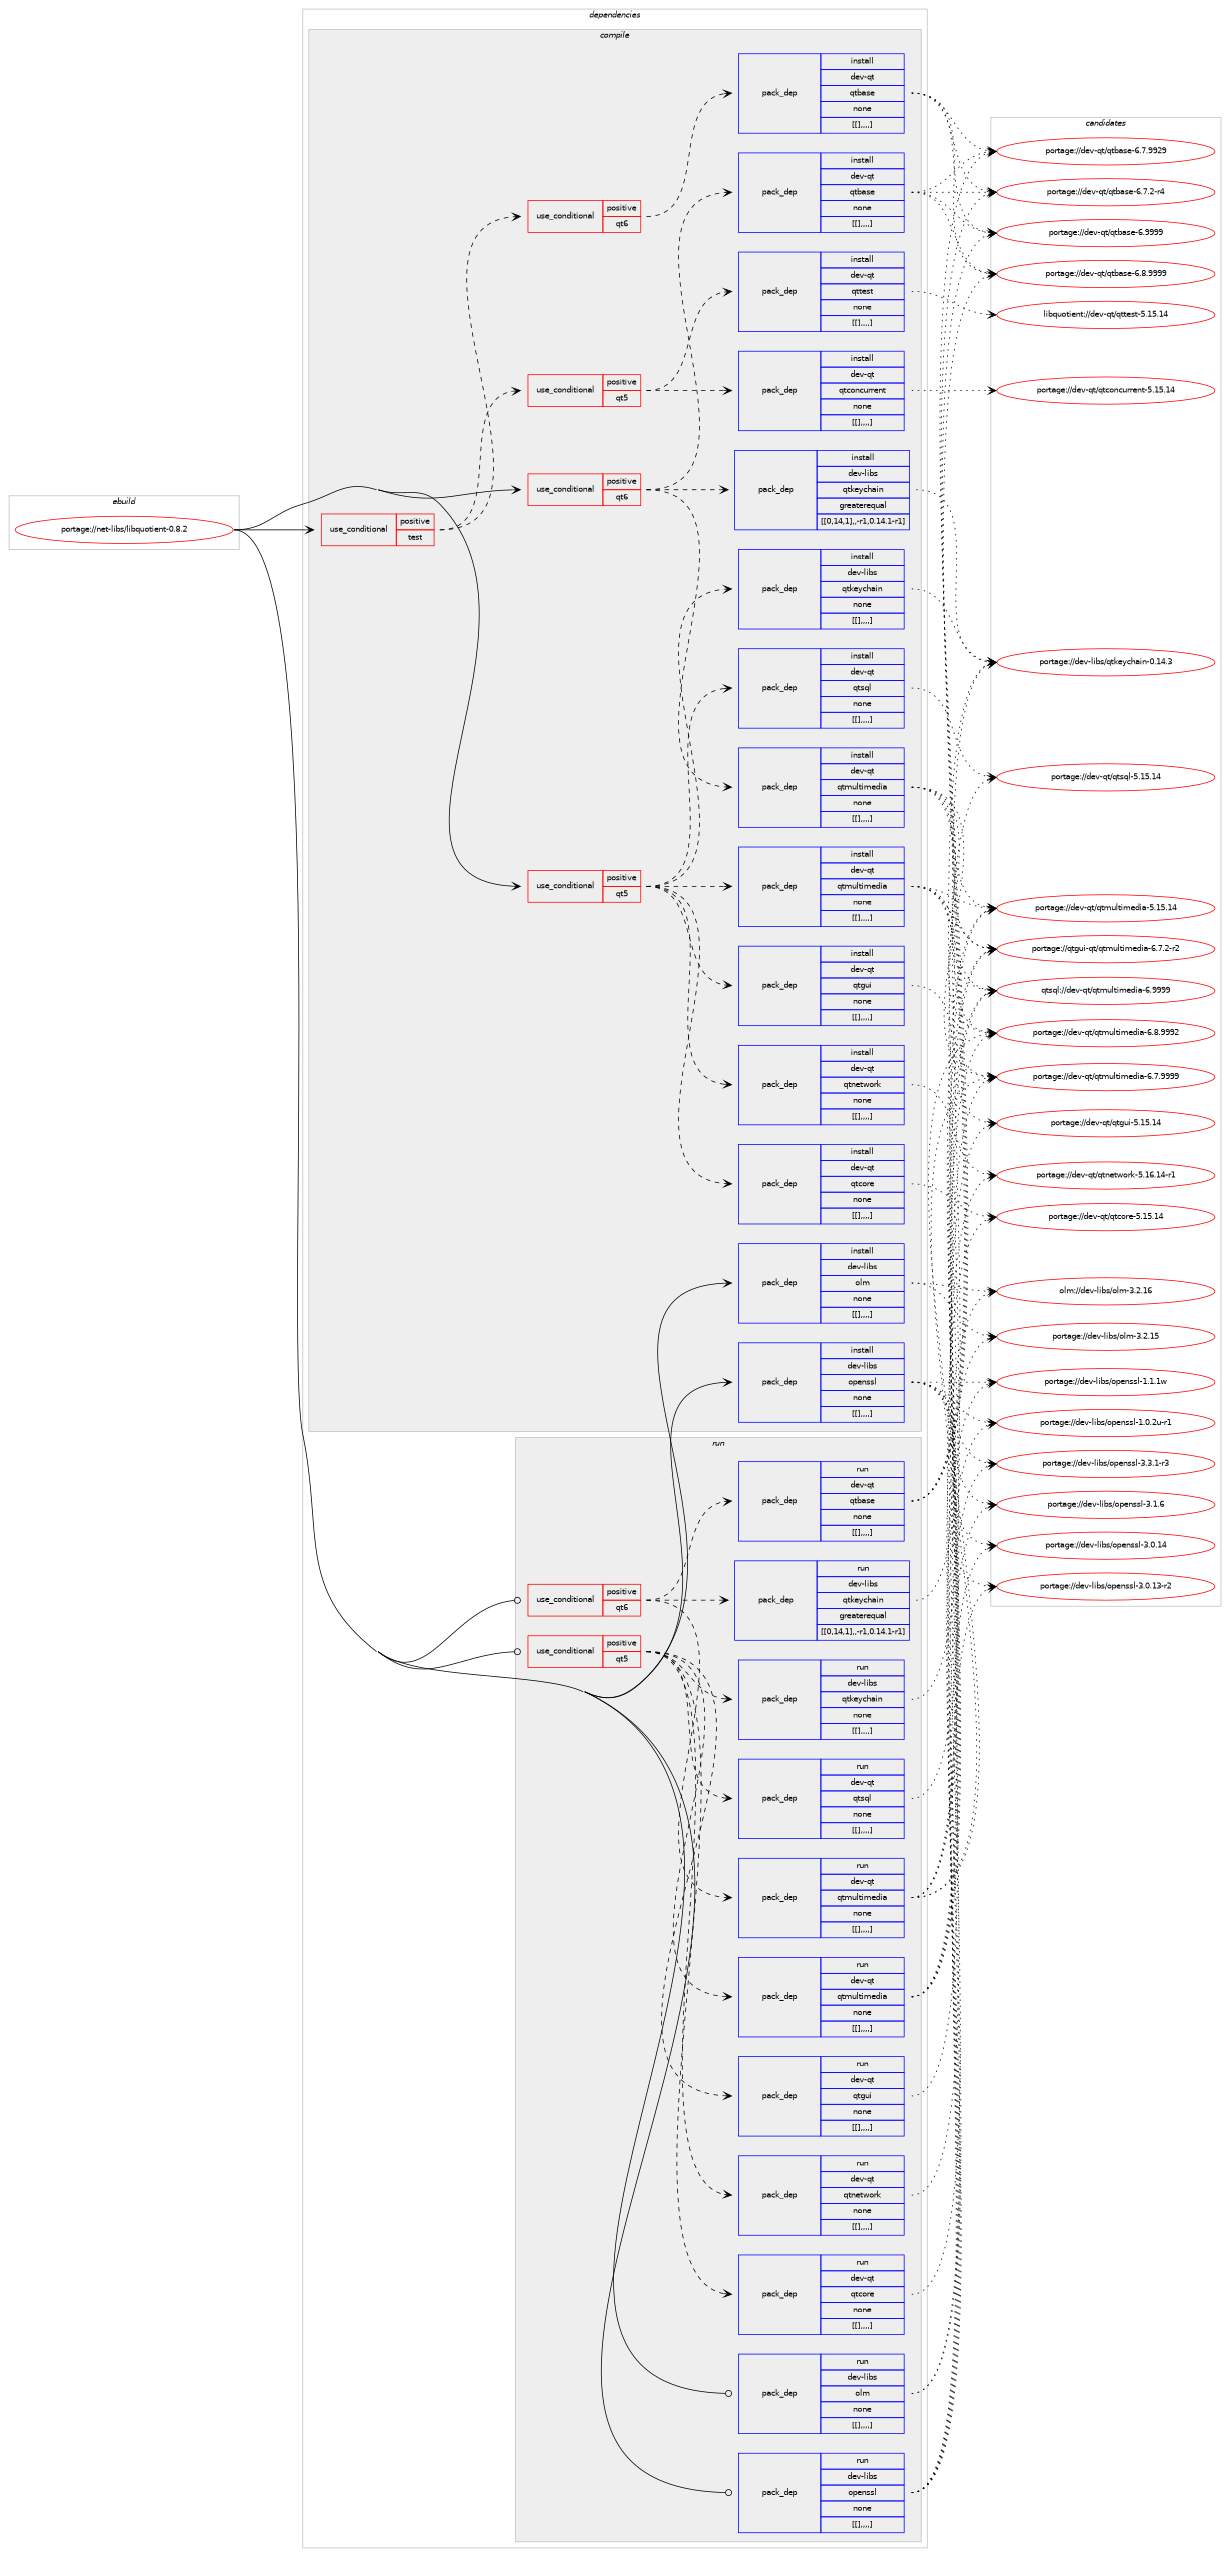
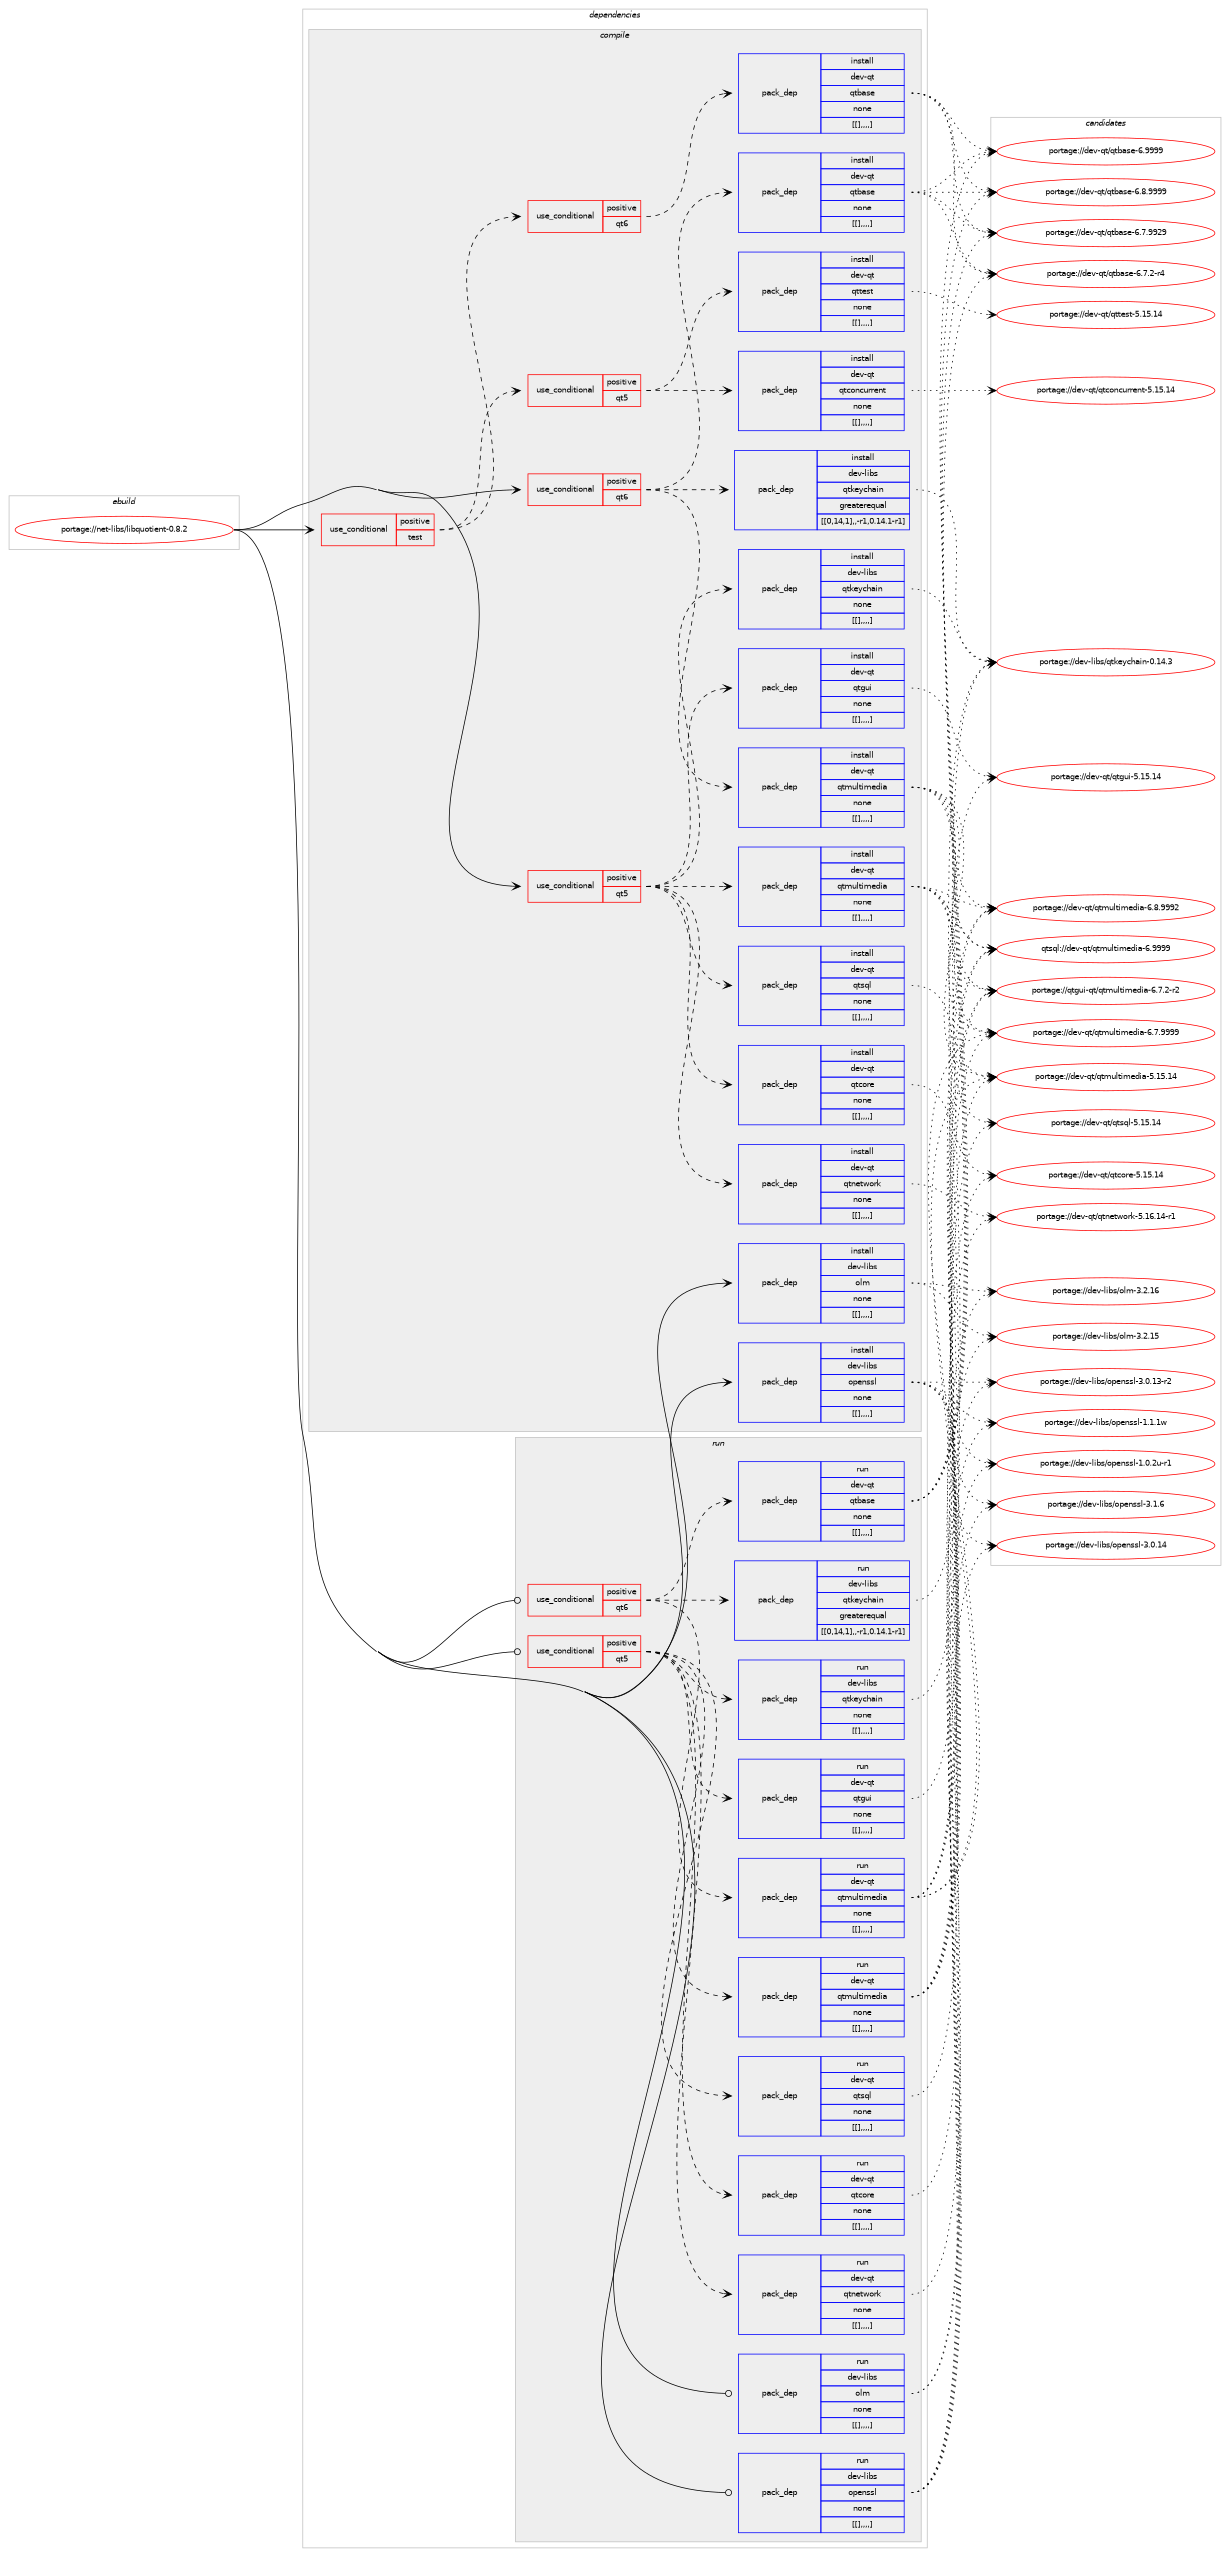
(1106, 315) -> (1106, 315)
(1106, 1291) -> (1106, 1291)
(1106, 1464) -> none
